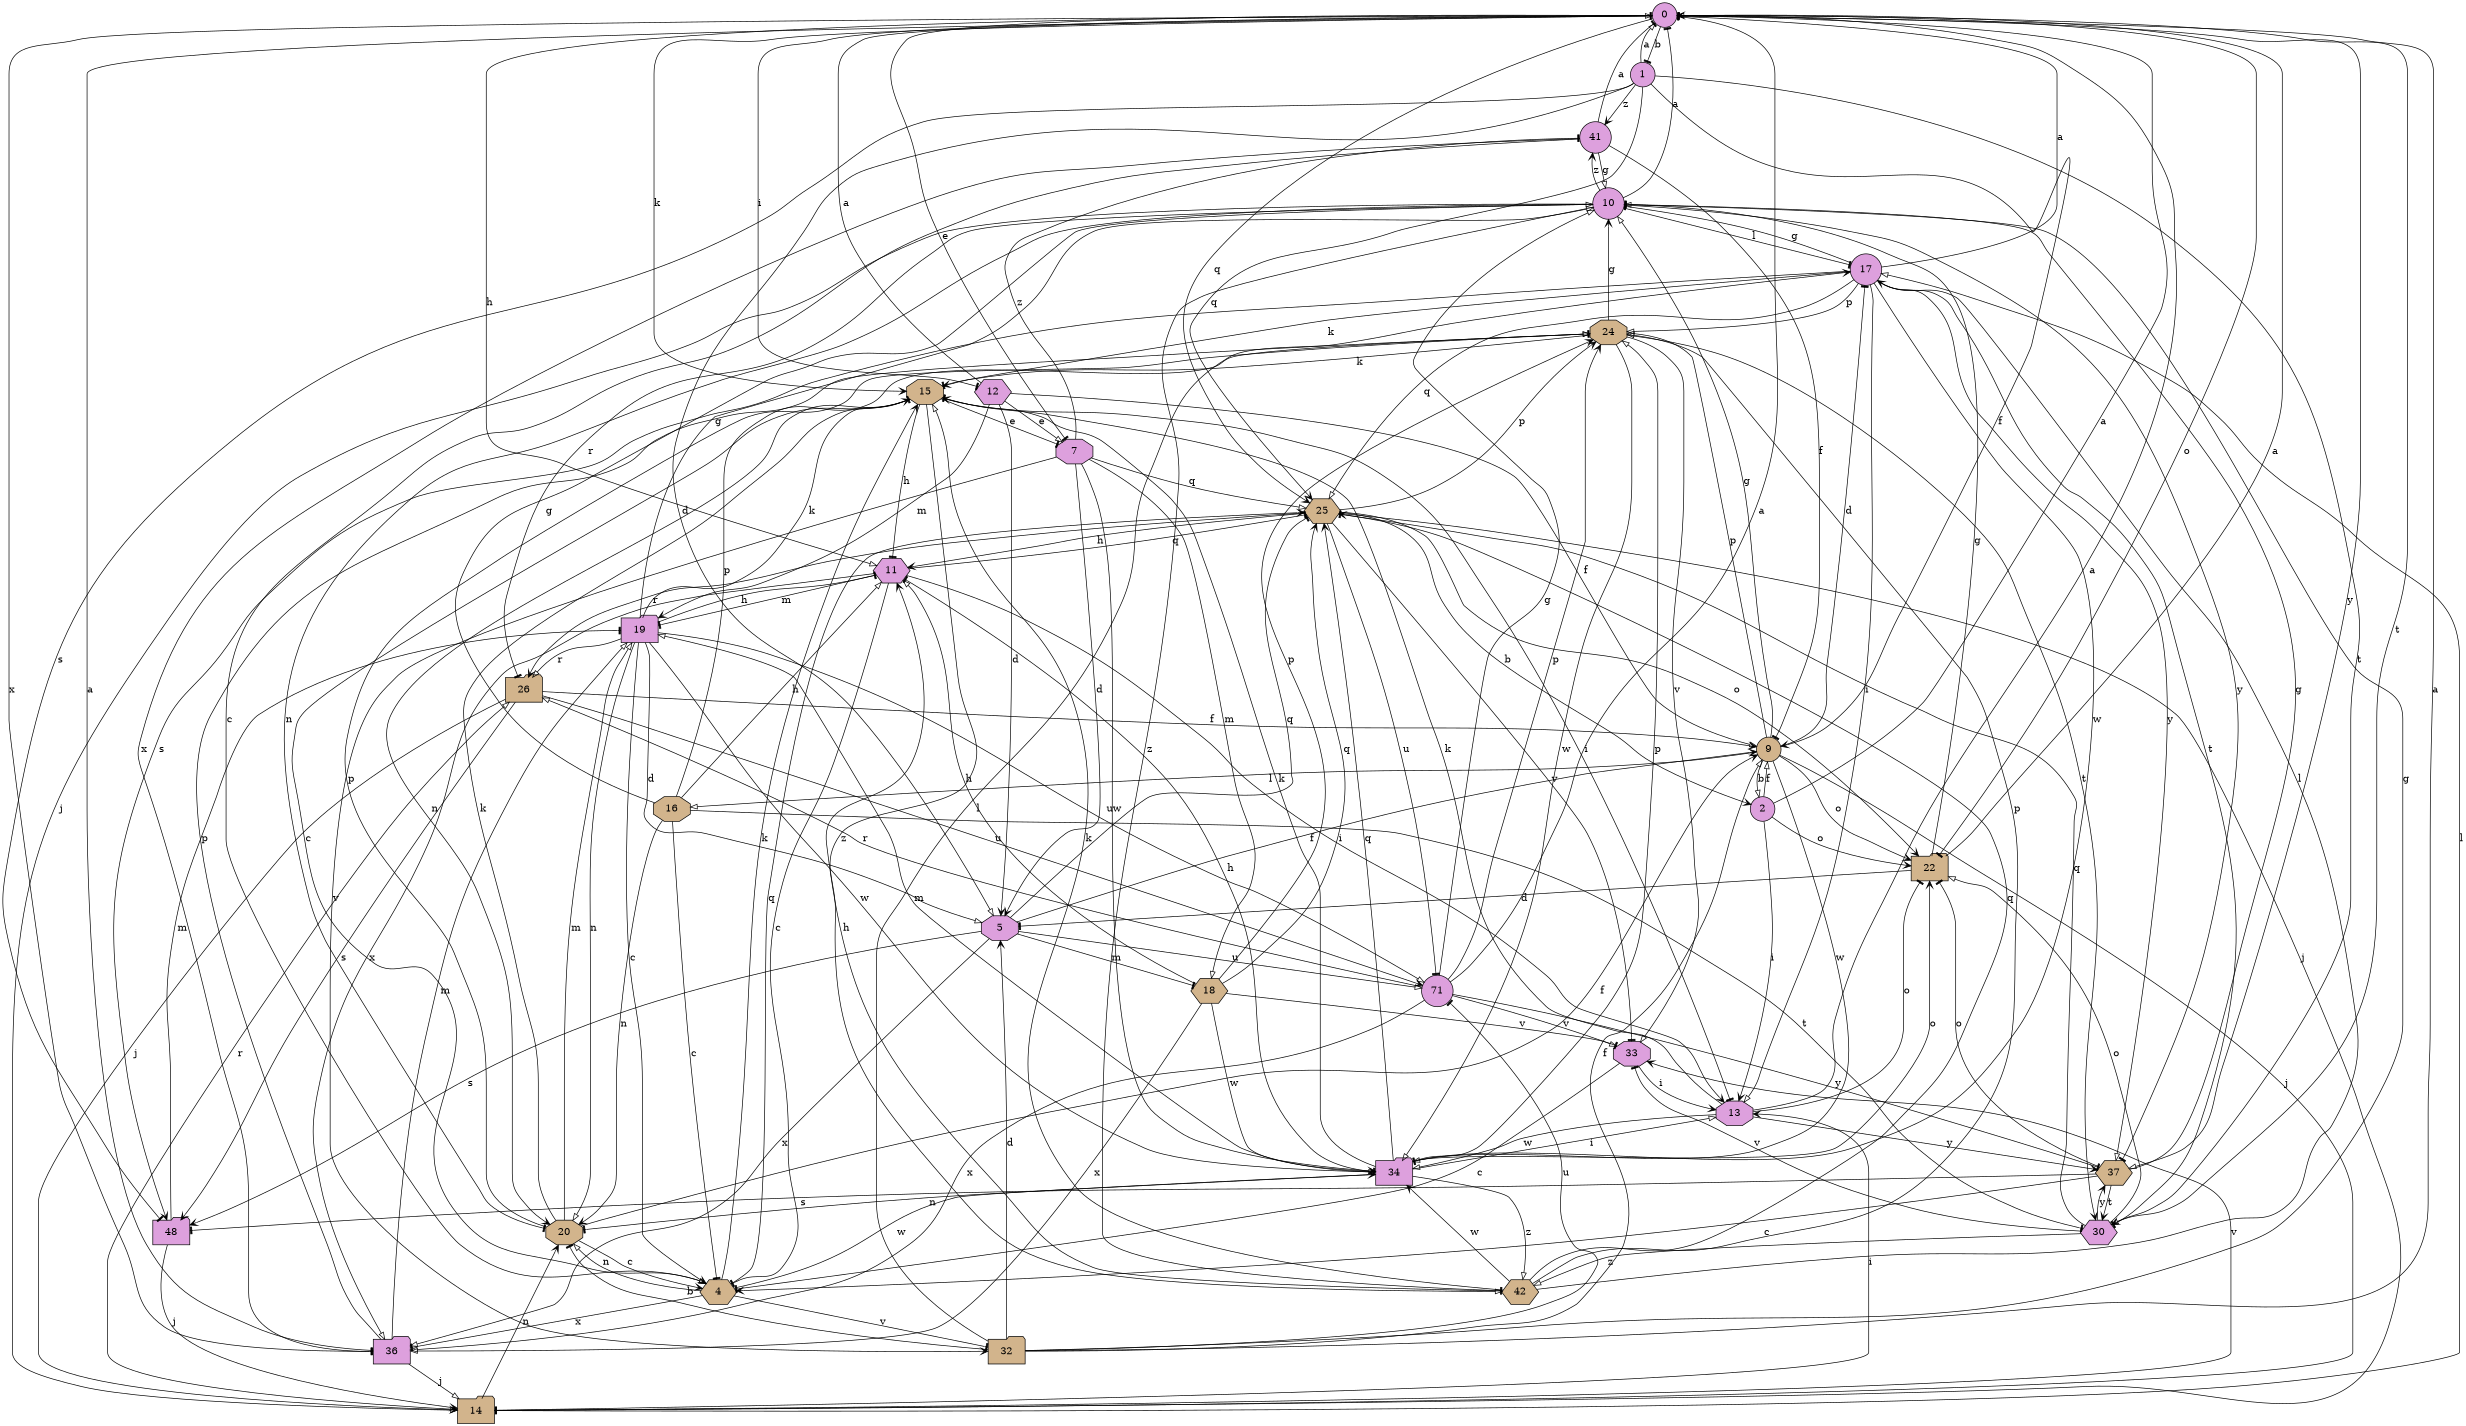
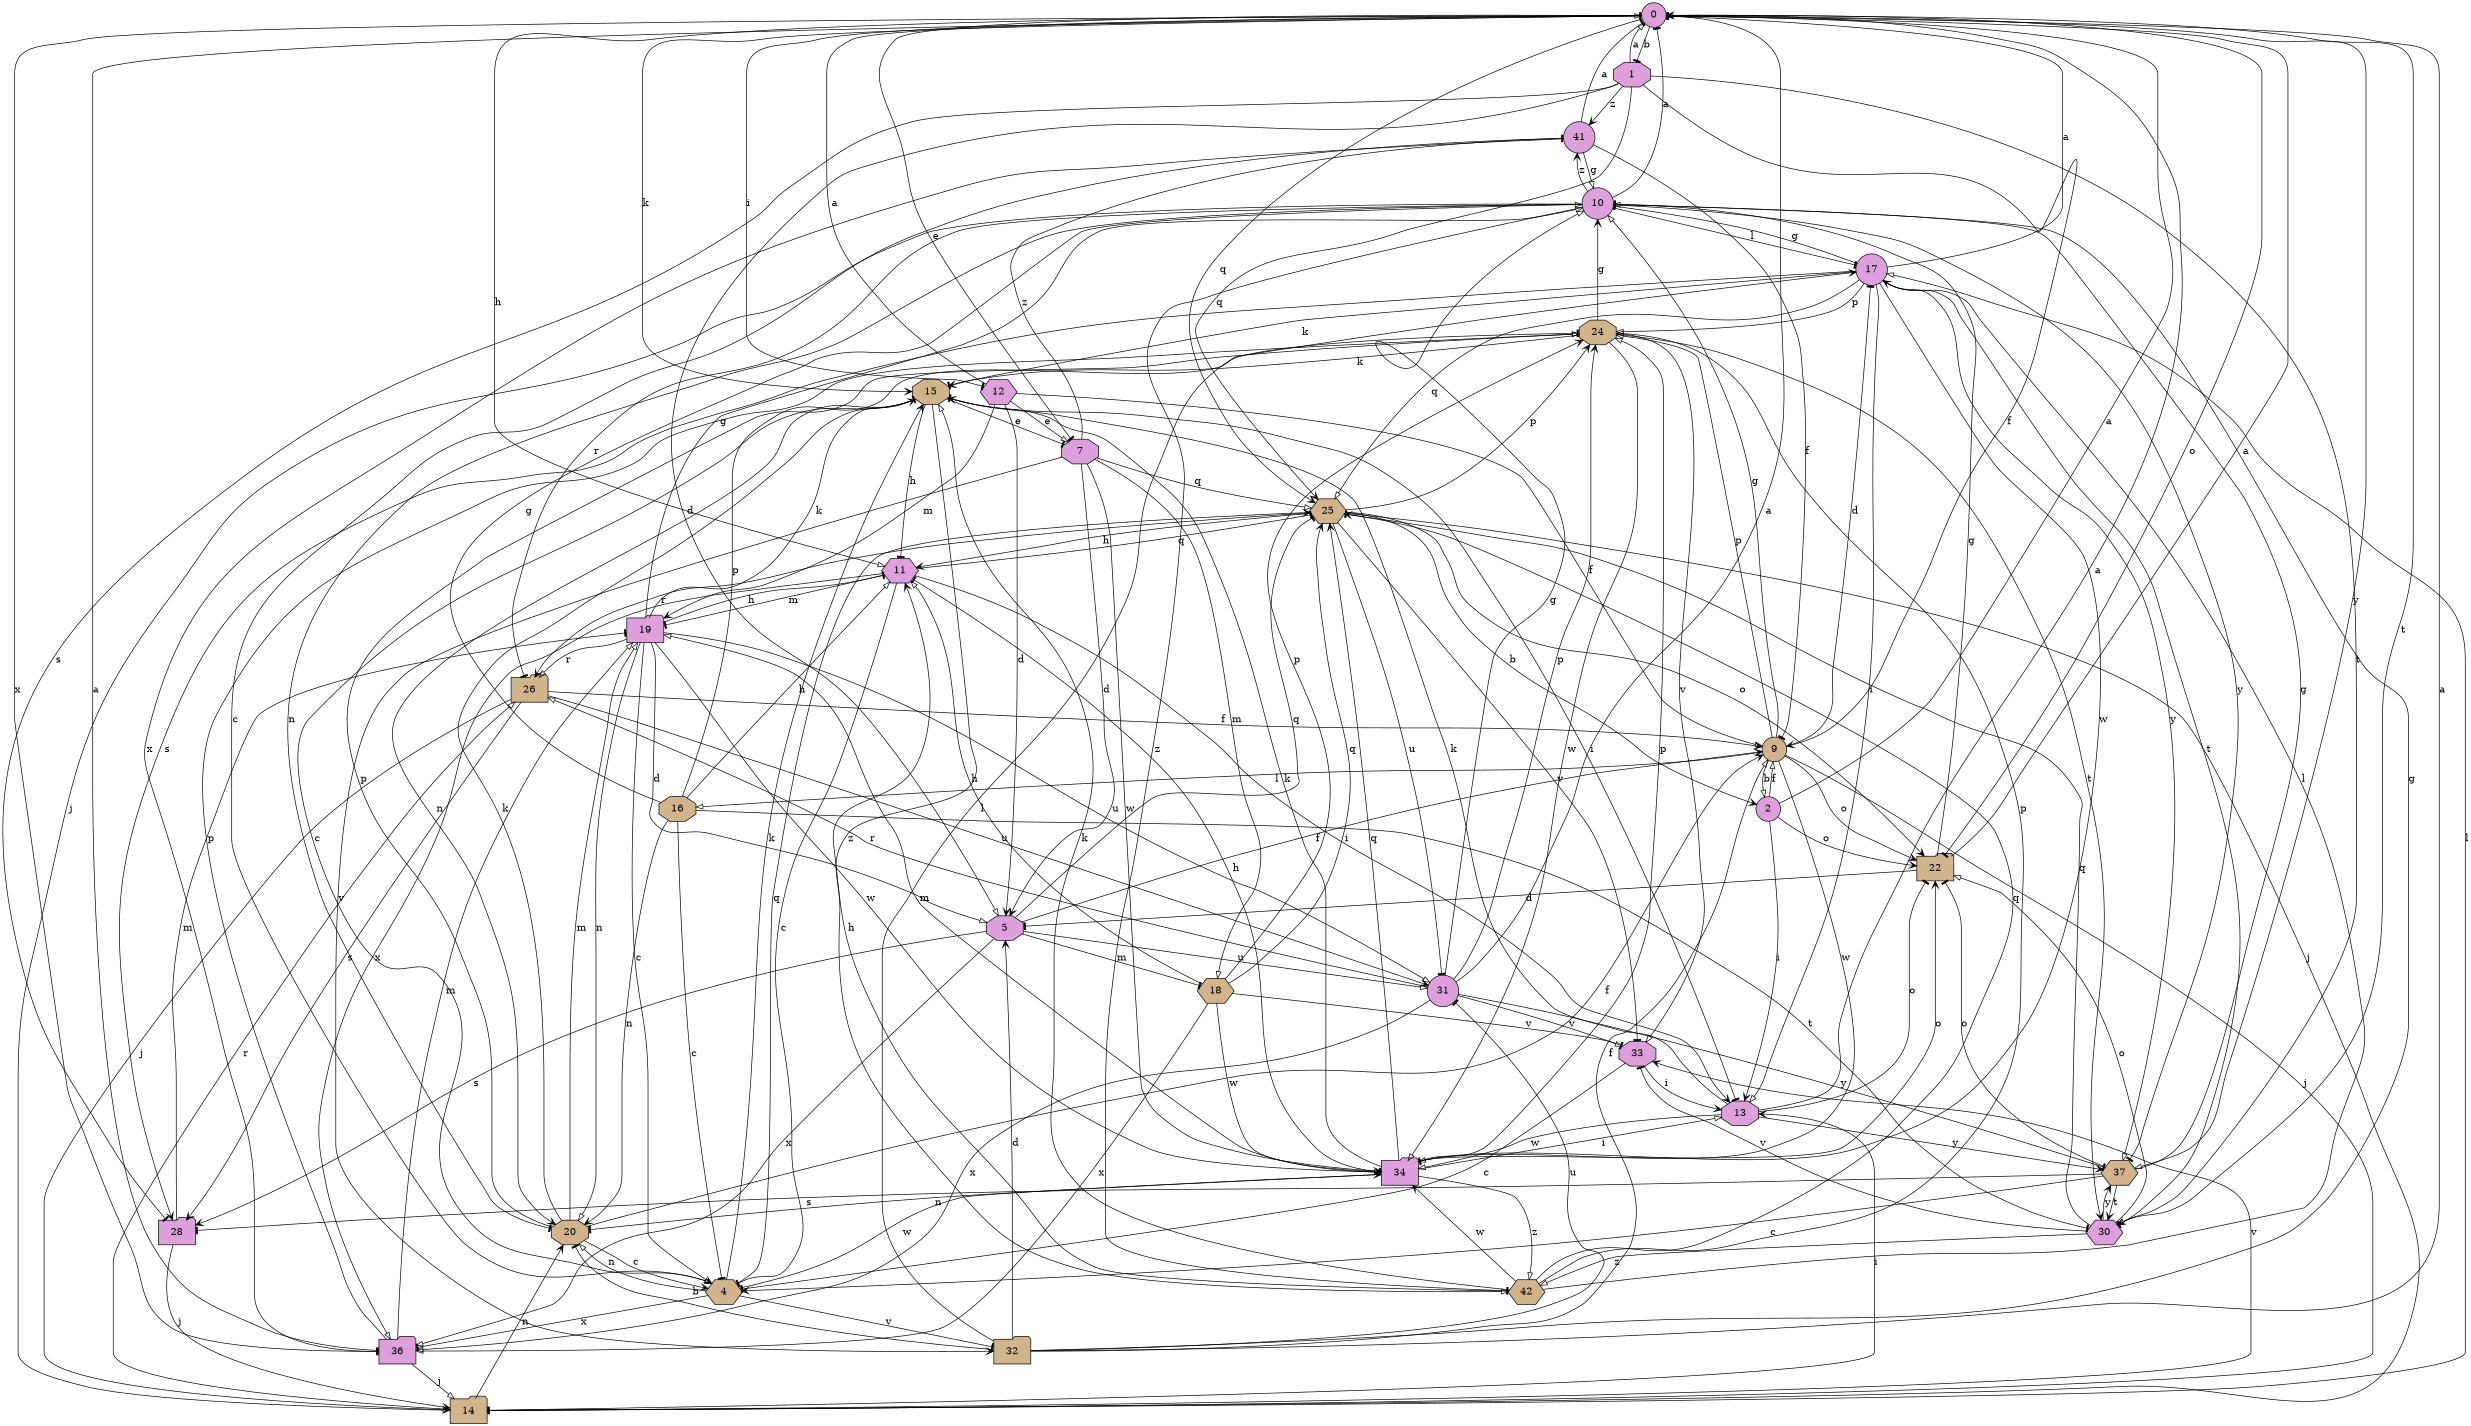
(1643, 75) -> (1632, 75)
(1437, 991) -> (1443, 991)
(171, 1232) -> (177, 1232)
